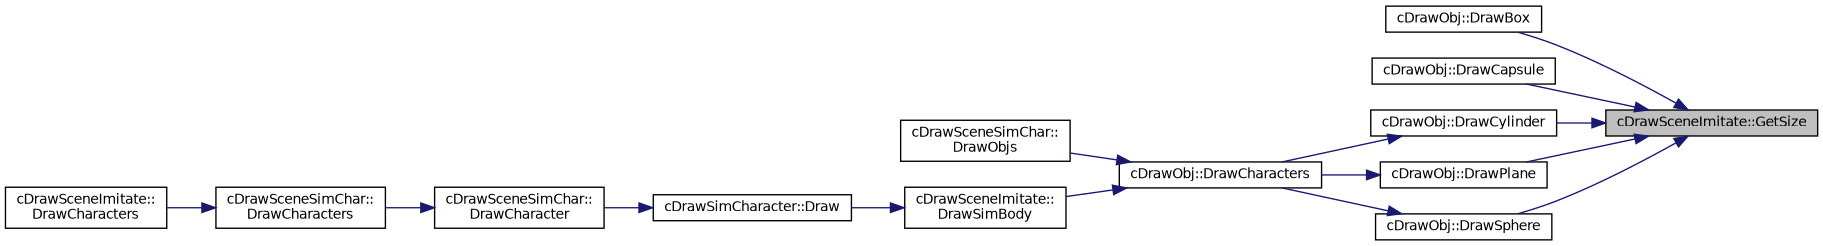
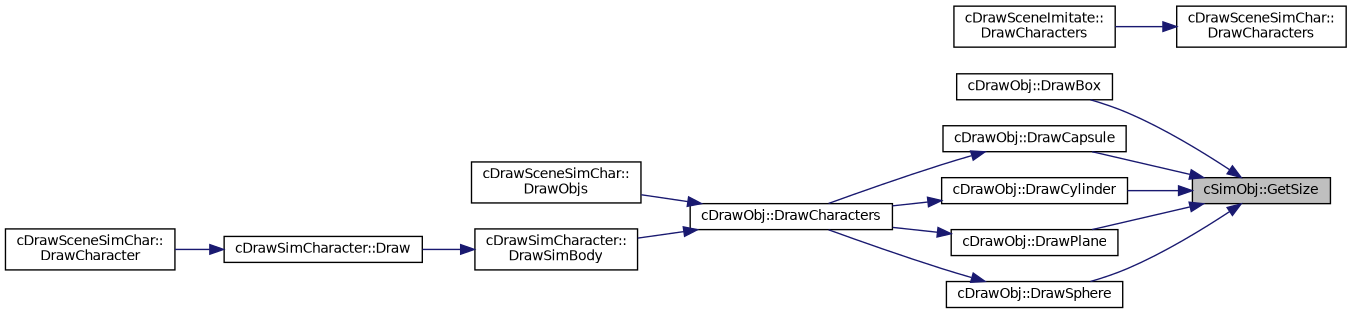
(1712, 123) -> (1261, 191)
none -> (900, 178)
(403, 208) -> none
(985, 208) -> (556, 249)
